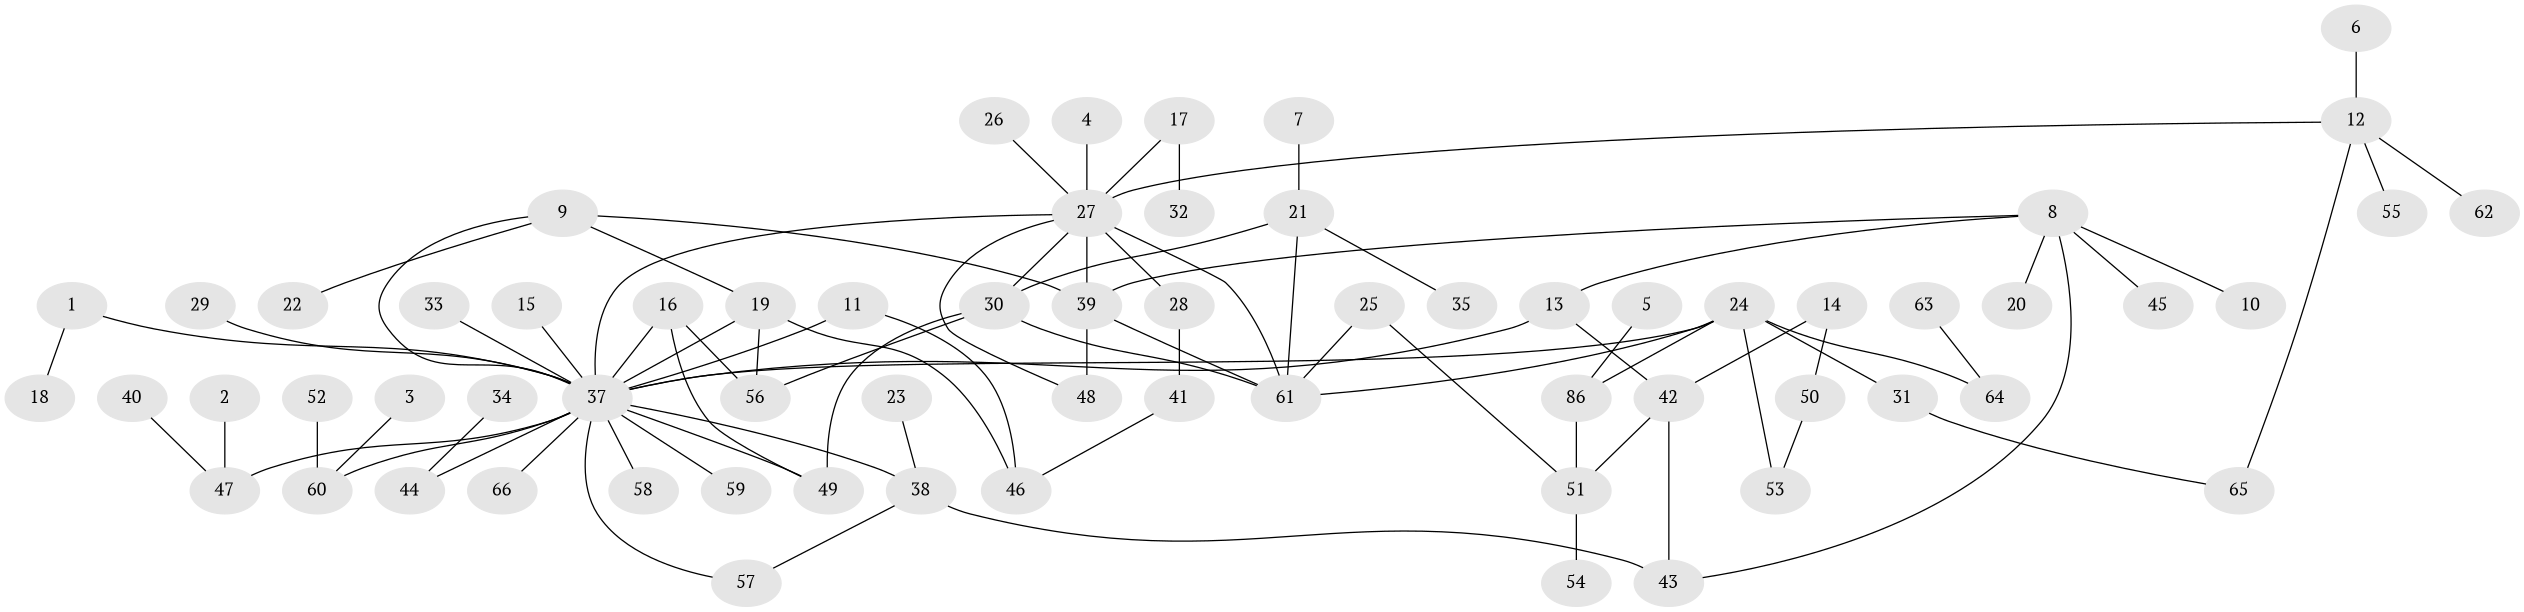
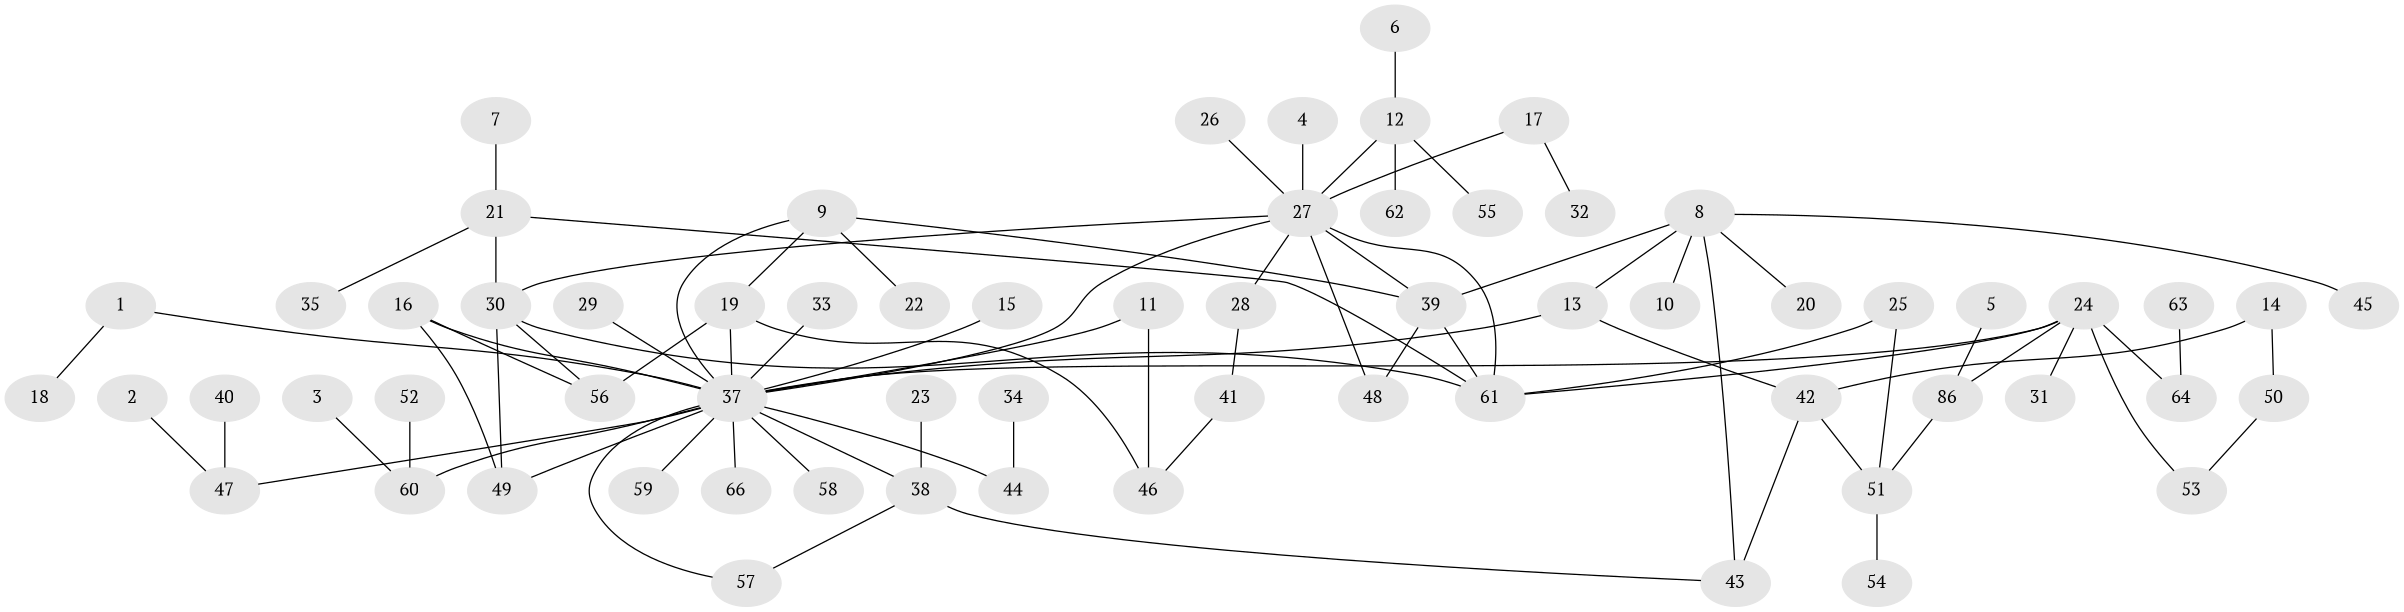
(2239, 491) -> none
